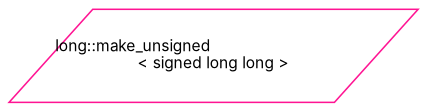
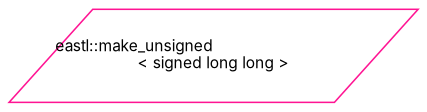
(214, 56) -> (214, 56)
